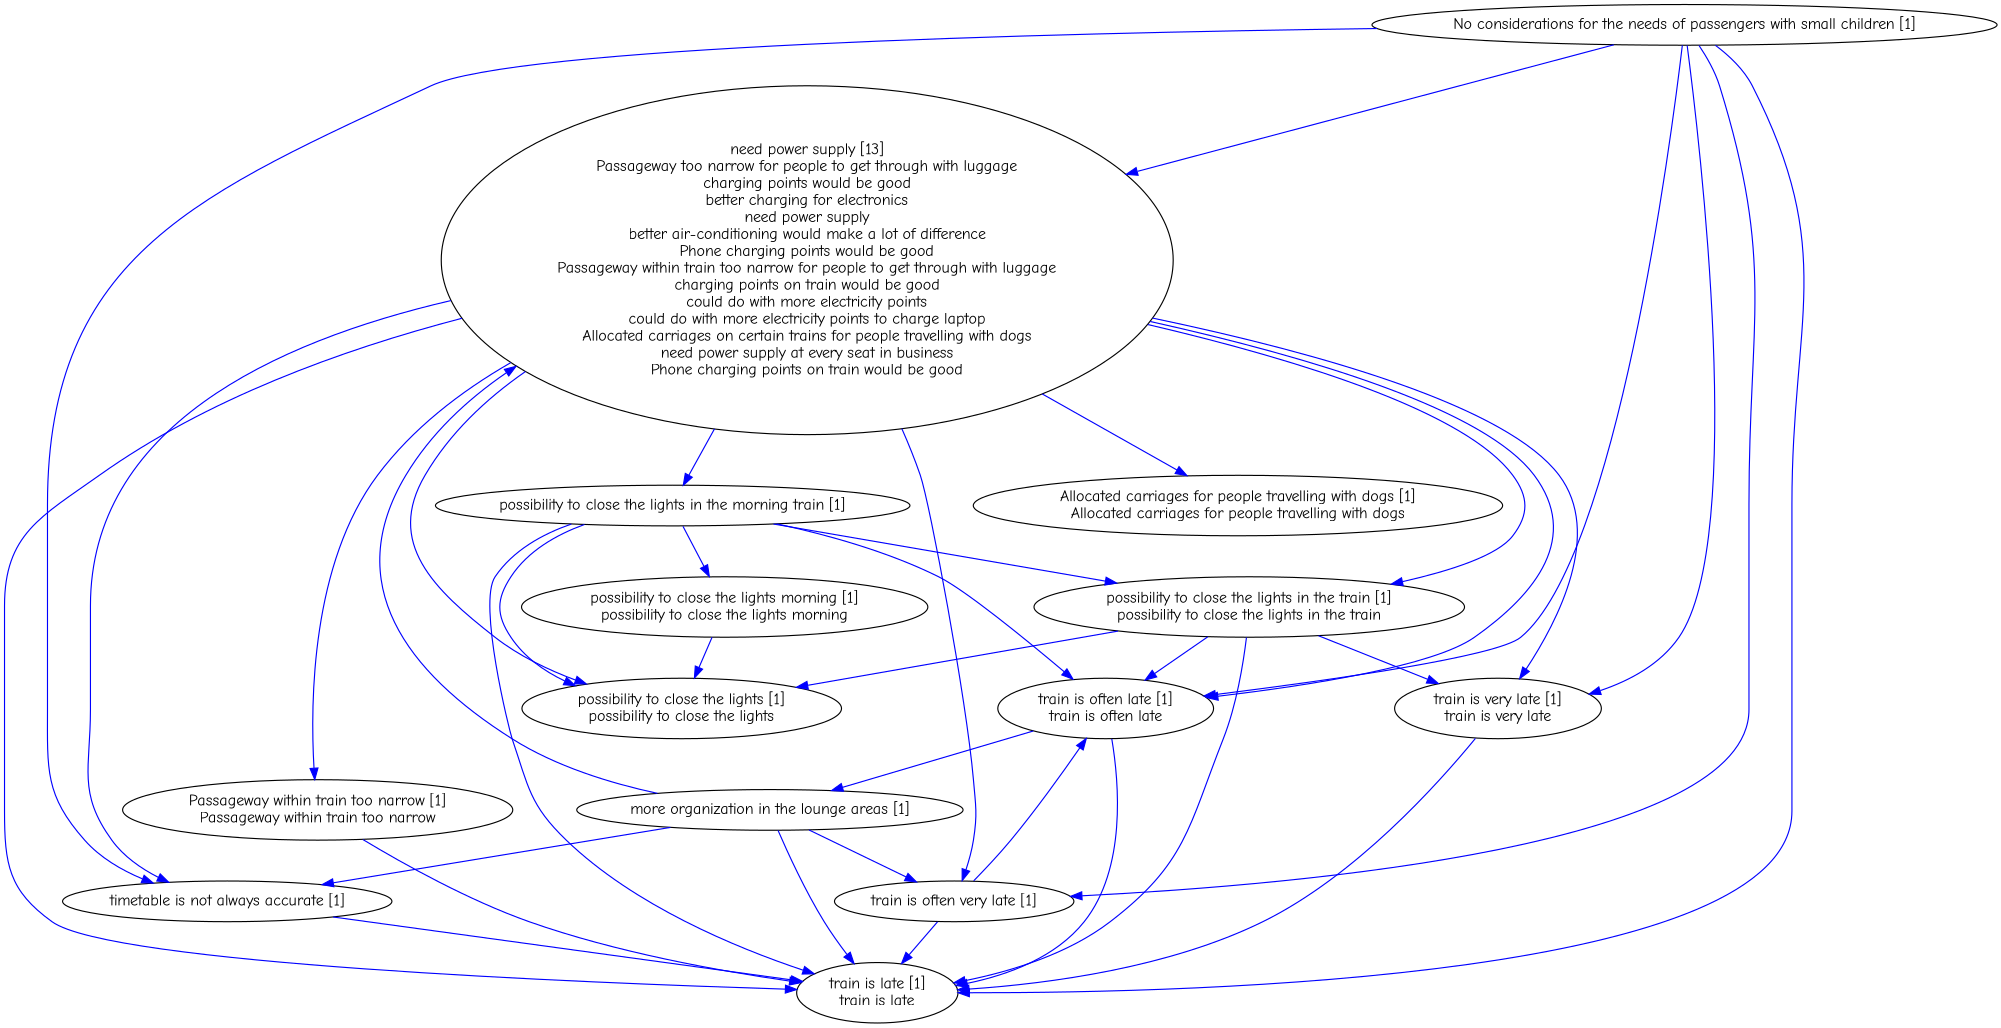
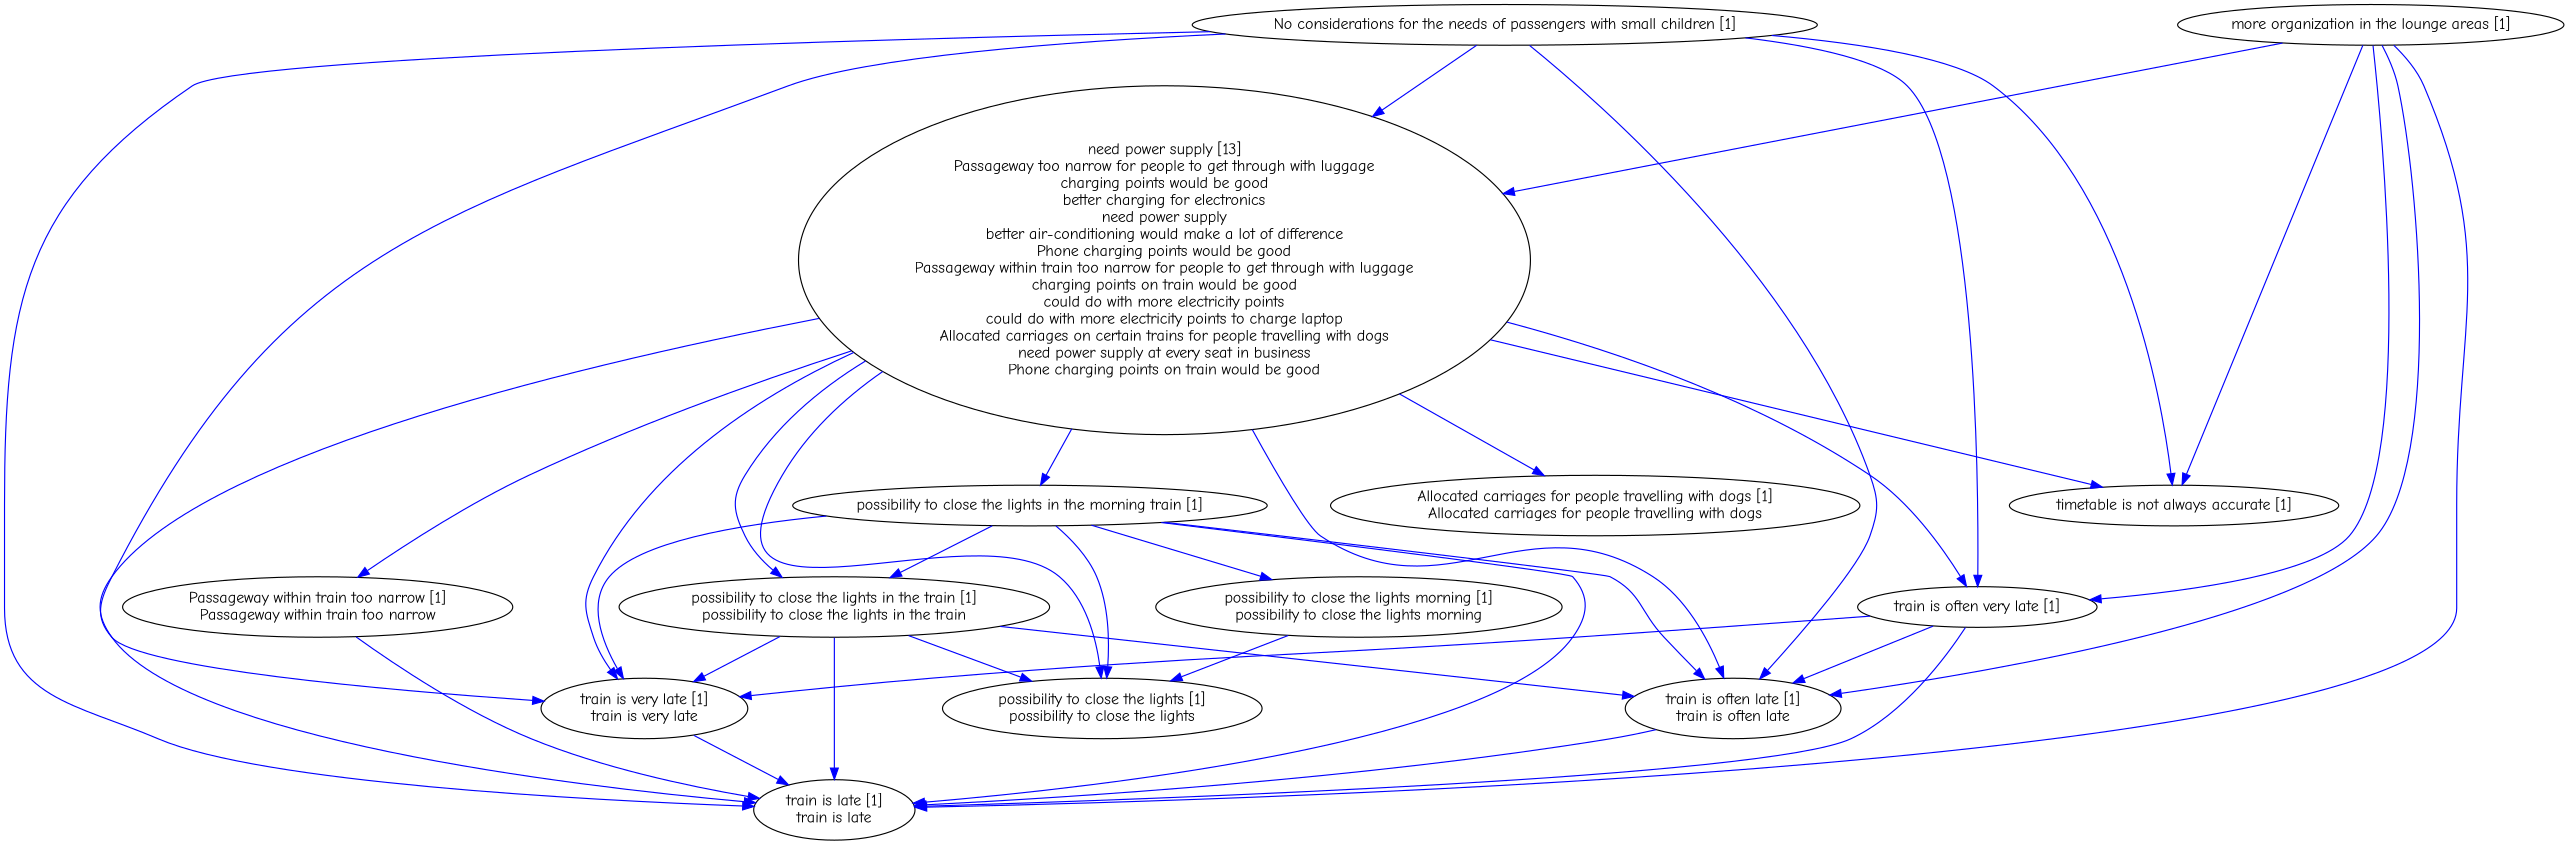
none -> (666, 545)
none -> (1310, 653)
(938, 759) -> (2353, 555)
(562, 948) -> none
